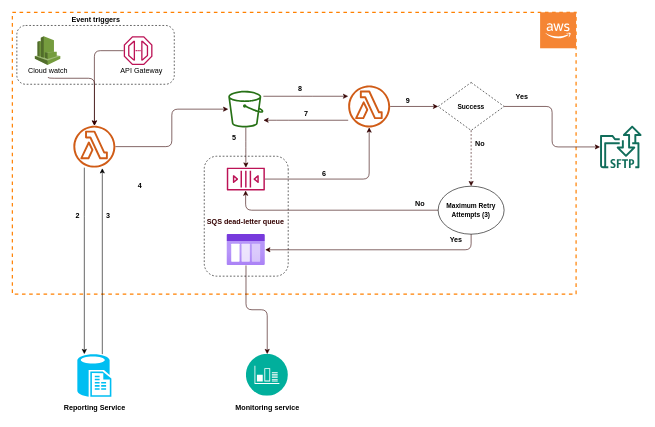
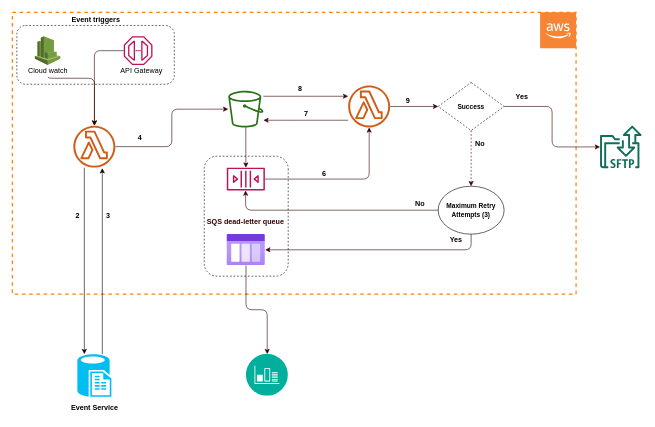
(234, 138) -> none
(140, 186) -> (140, 138)
(95, 408) -> (95, 408)
(267, 408) -> none
